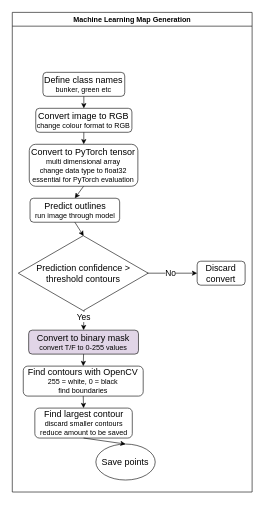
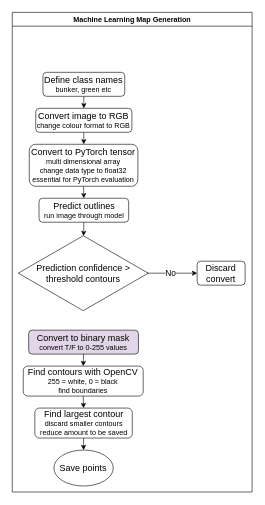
(75, 210) -> (84, 210)
(84, 319) -> none
(126, 462) -> (84, 468)
